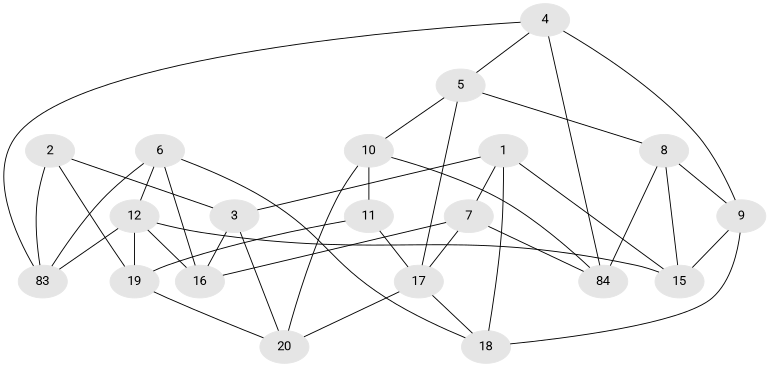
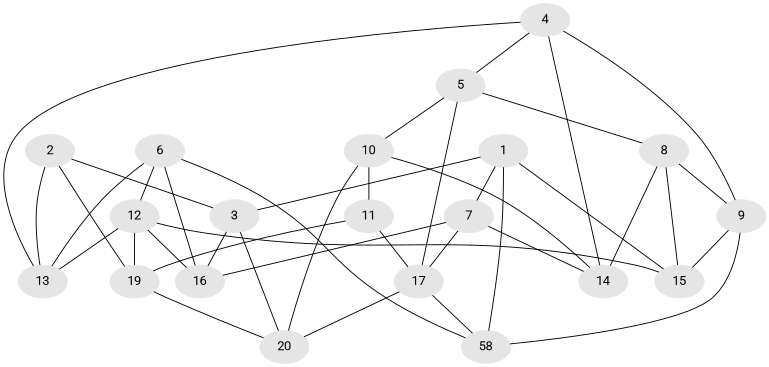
(43, 282) -> (43, 282)
(603, 282) -> (603, 282)
(486, 347) -> (486, 347)
